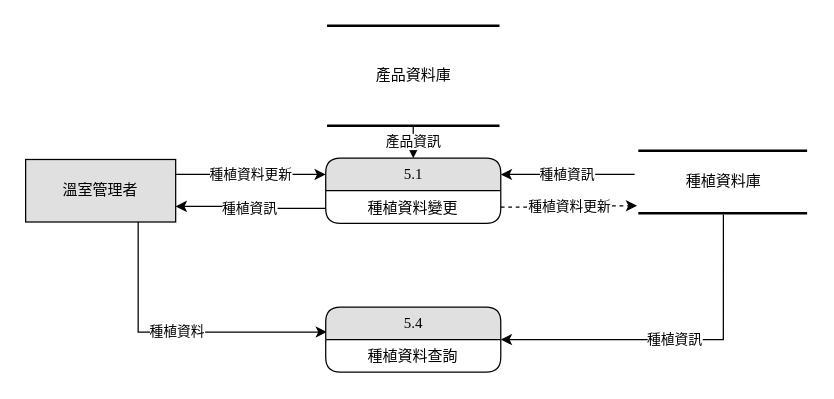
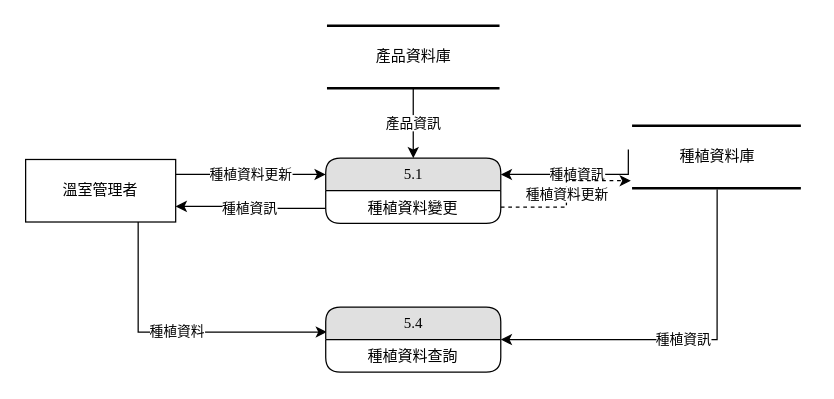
(413, 76) -> (413, 57)
(723, 182) -> (716, 157)
(101, 191) -> (101, 191)
